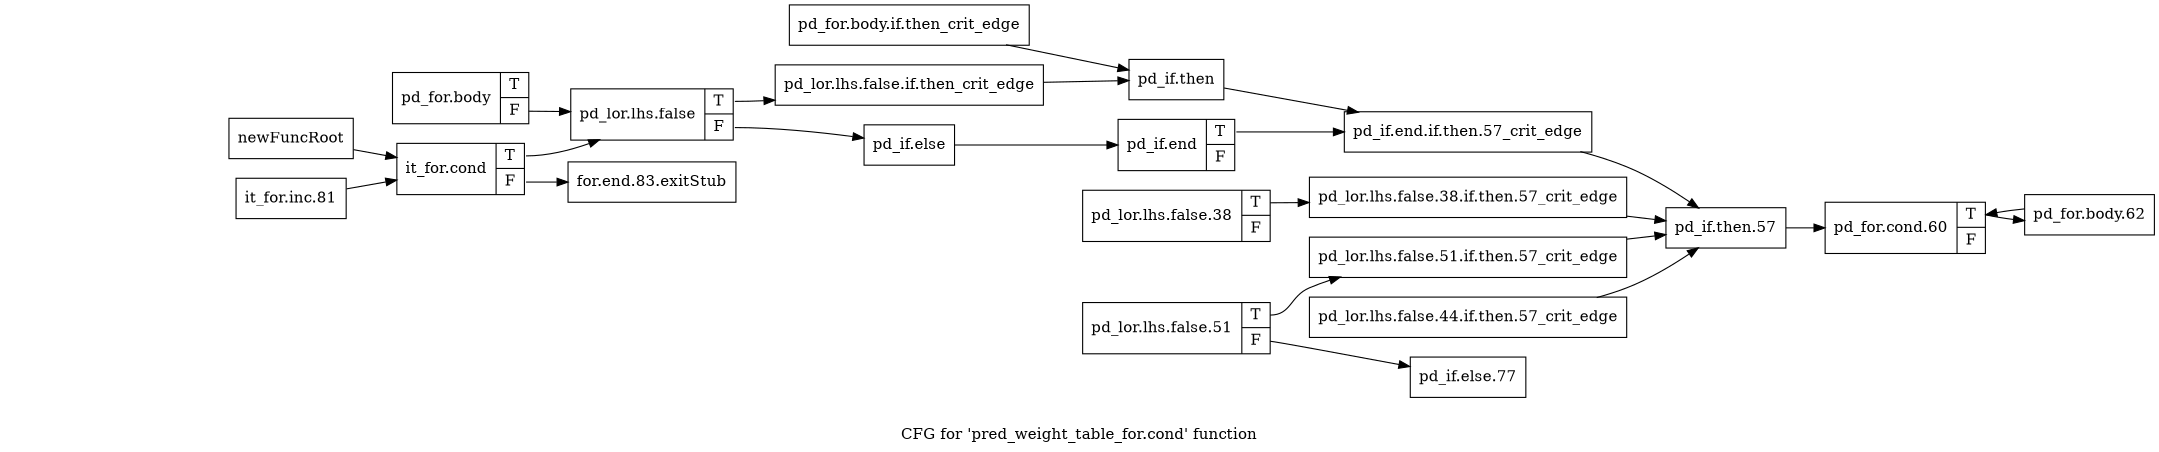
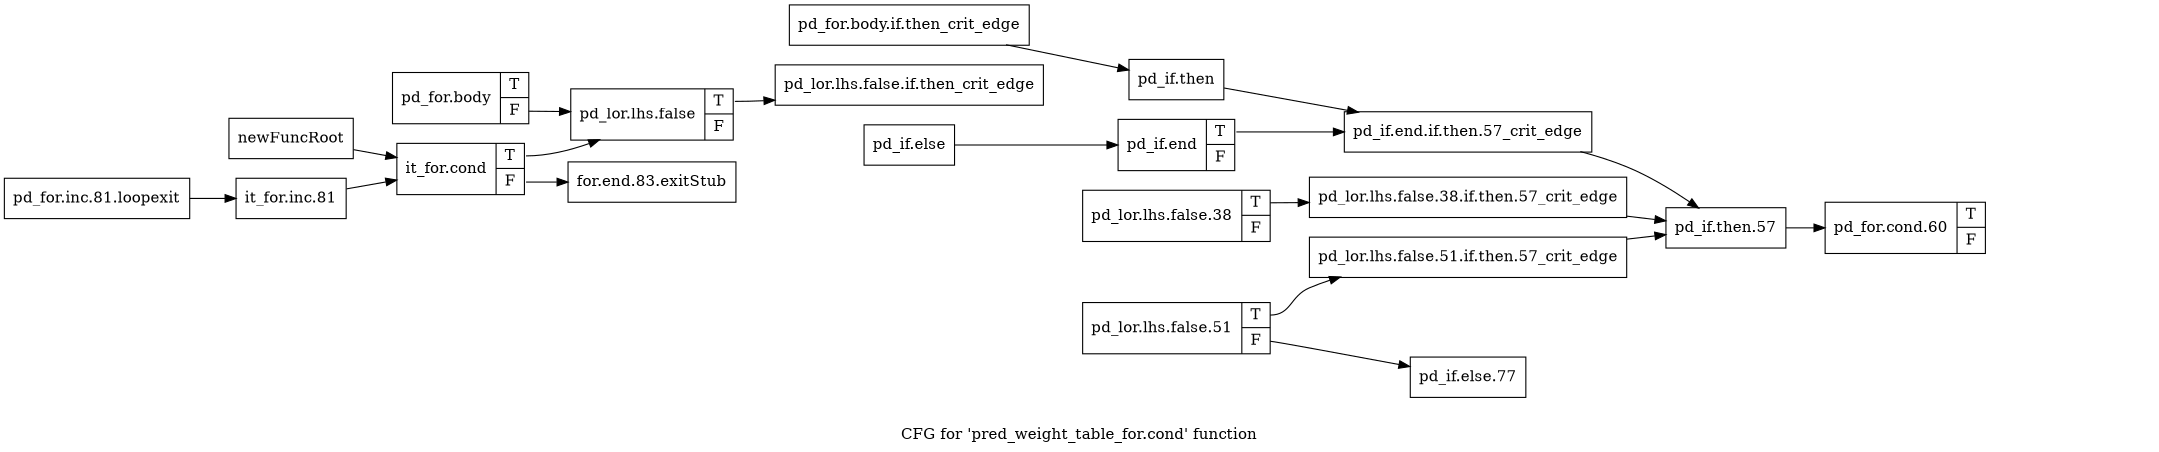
(1081, 82) -> none
(794, 130) -> none
none -> (97, 198)
(2090, 215) -> none
(1468, 317) -> none
